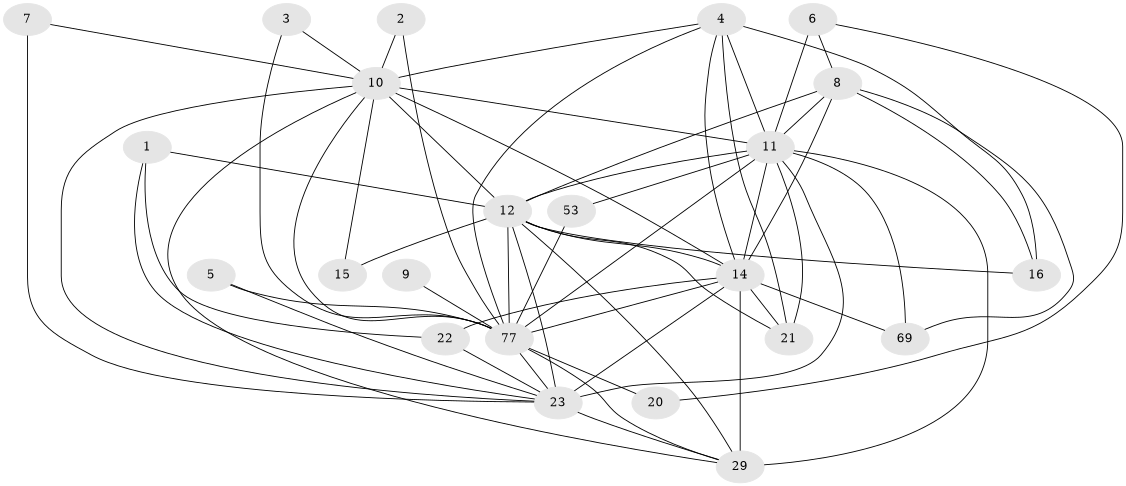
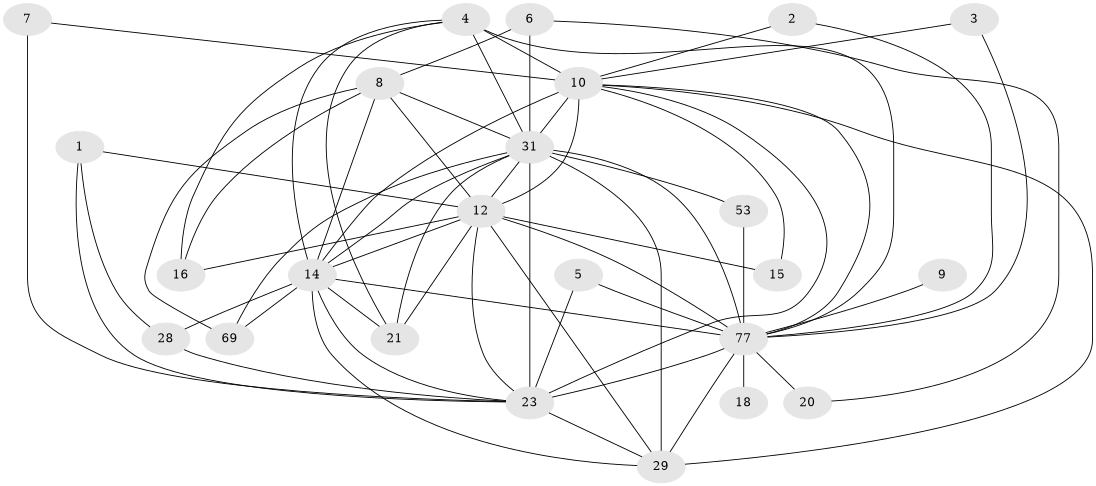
(770, 147) -> (530, 147)
(446, 339) -> (166, 339)
none -> (744, 403)
